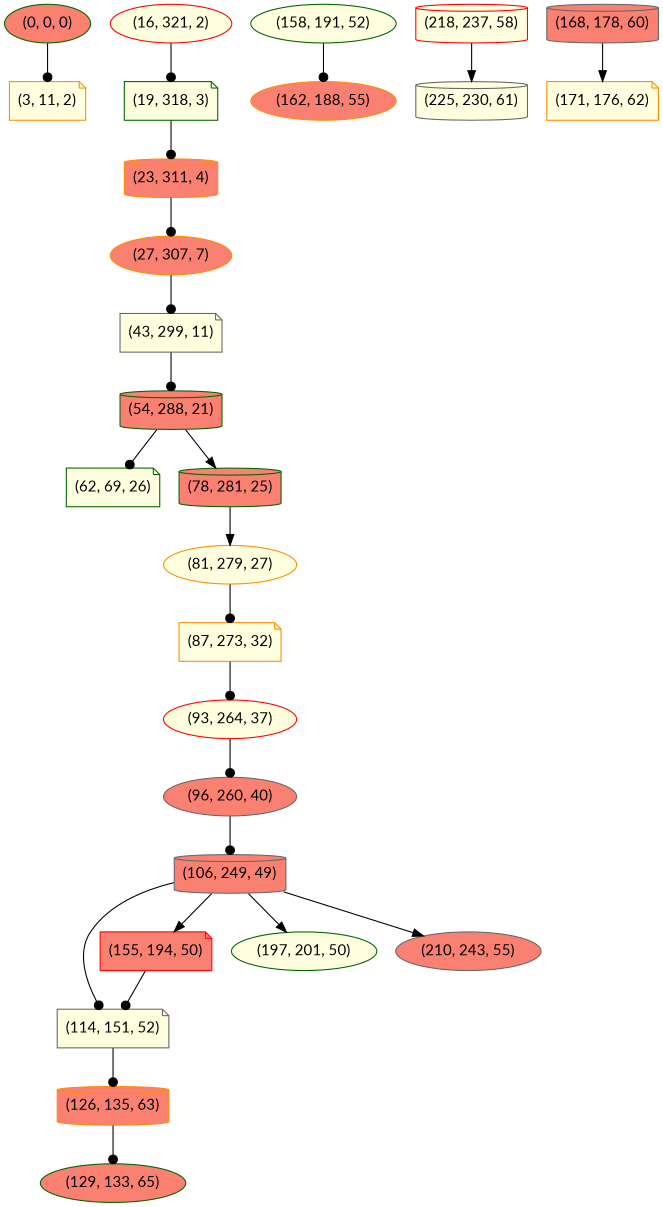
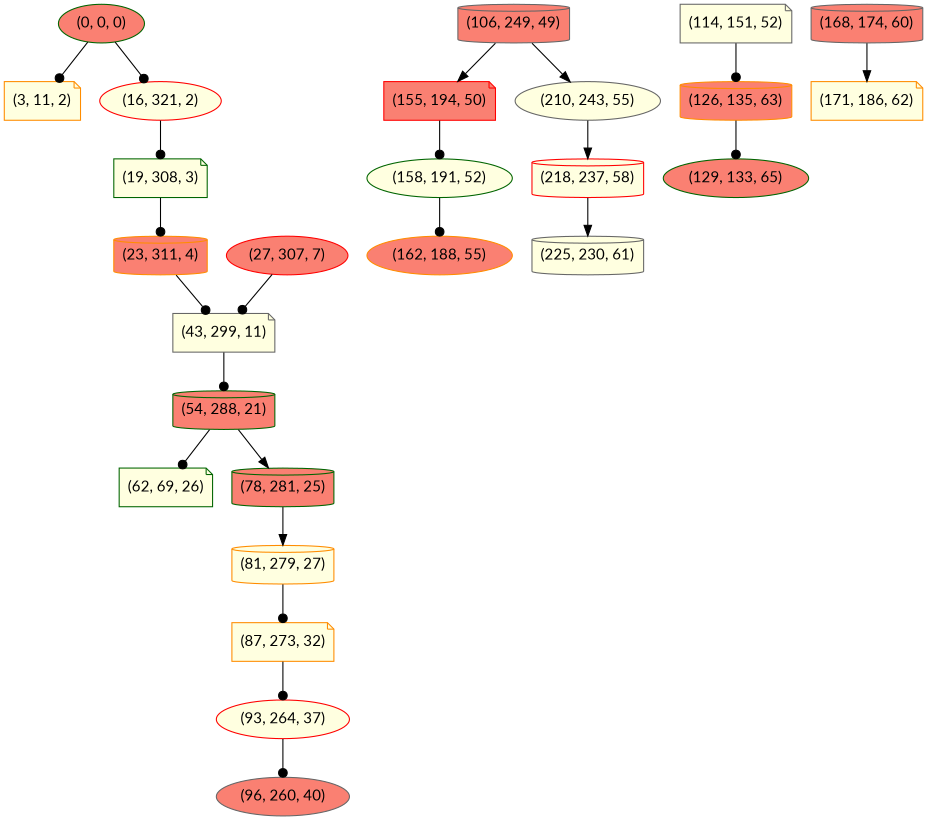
(603, 24) -> (867, 24)
none -> (128, 59)
(171, 101) -> (161, 178)
(603, 101) -> (867, 101)
none -> (588, 134)
(171, 213) -> (189, 291)
(171, 256) -> (287, 256)
(230, 565) -> (283, 565)
(230, 831) -> none
(99, 922) -> none
(304, 951) -> none
(468, 951) -> (588, 101)
(137, 986) -> (440, 135)
